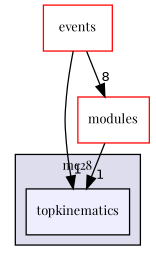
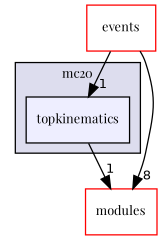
(97, 163) -> (97, 161)
(78, 167) -> (78, 75)
